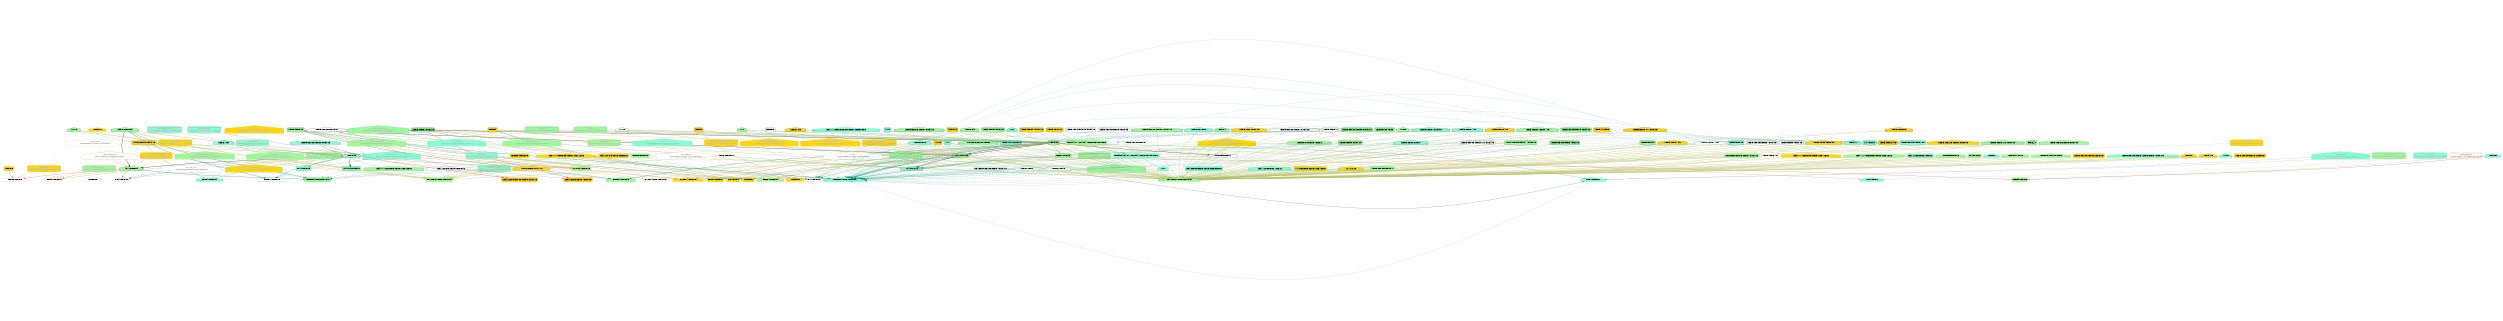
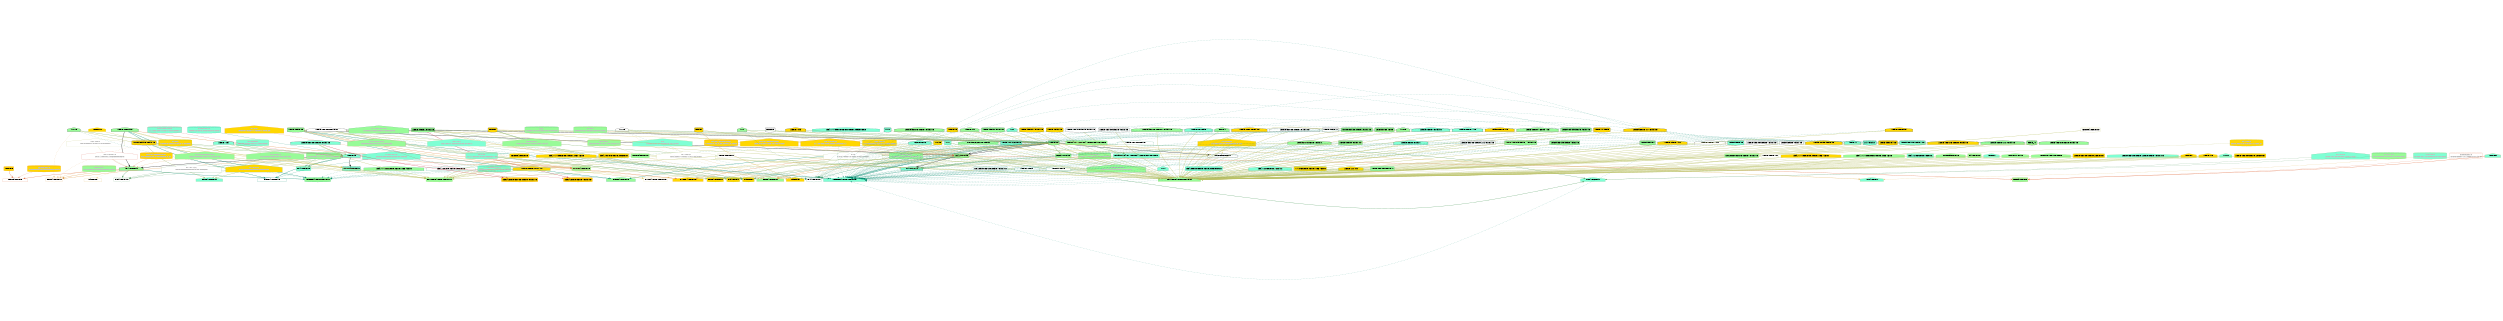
(1357, 130) -> (1357, 130)
none -> (2091, 130)
(975, 135) -> (838, 153)
(1351, 169) -> (1351, 169)
